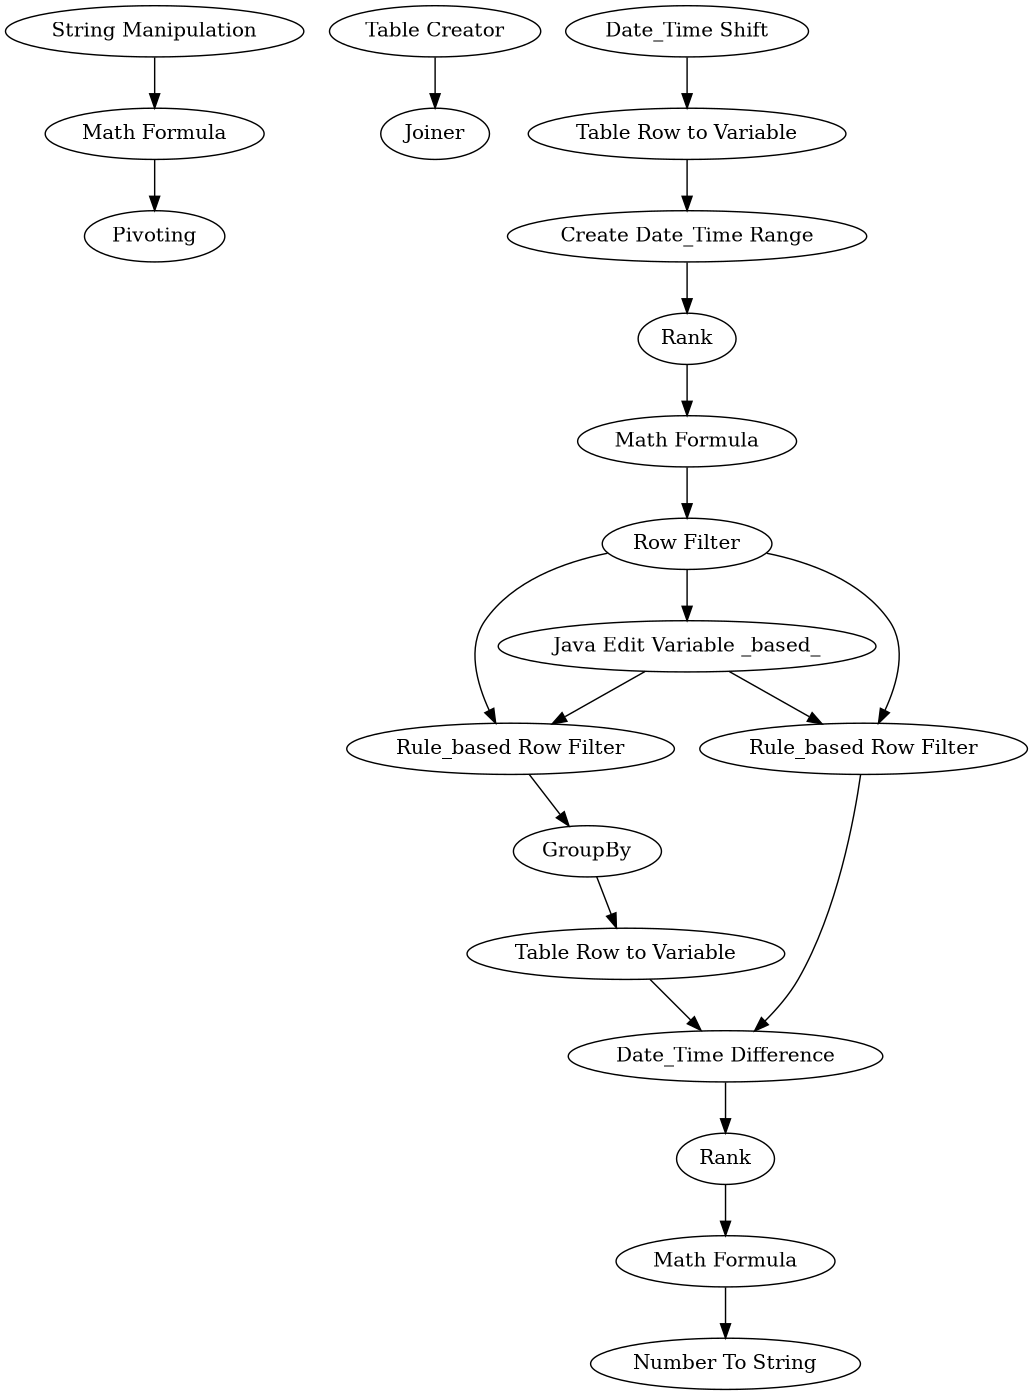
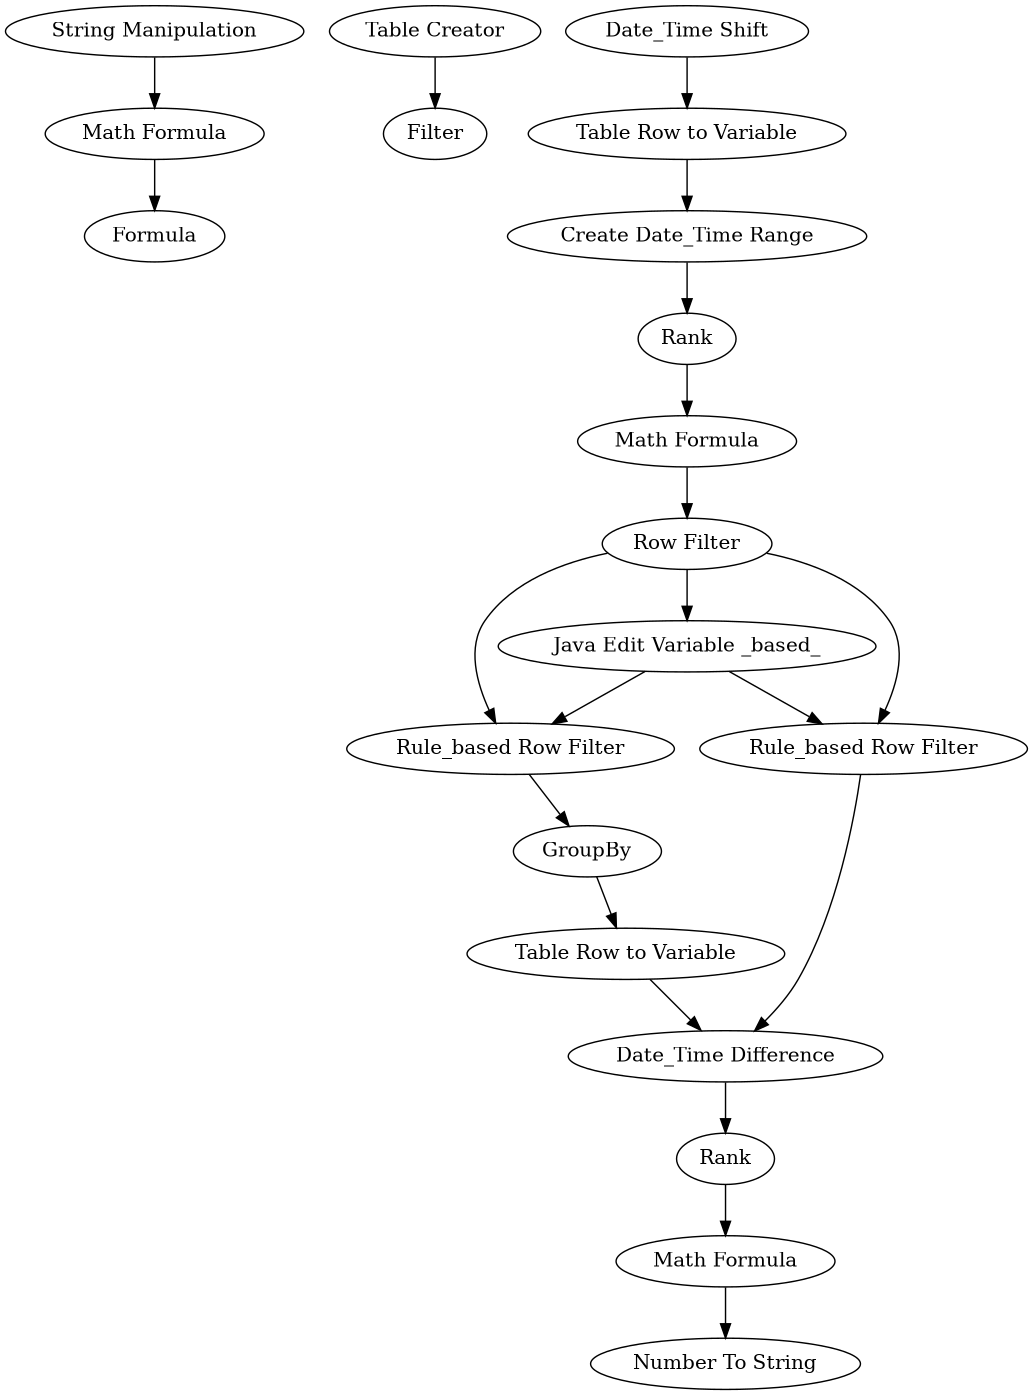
(435, 134) -> (435, 134)
(155, 236) -> (155, 236)
